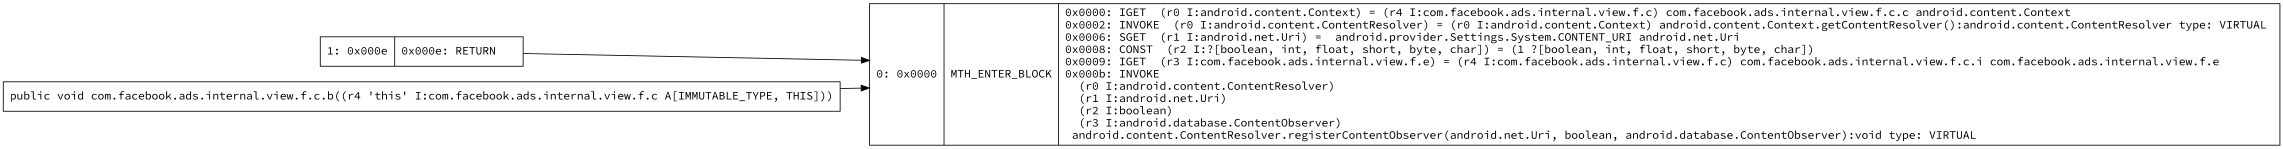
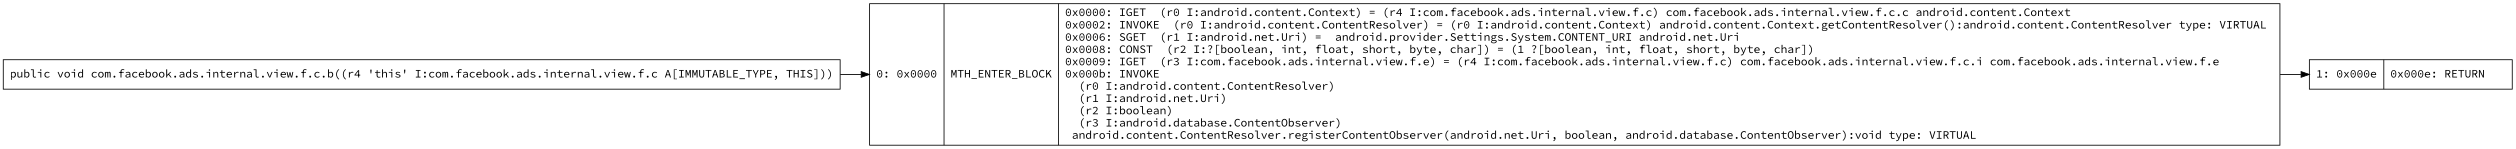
(692, 57) -> (2291, 74)
